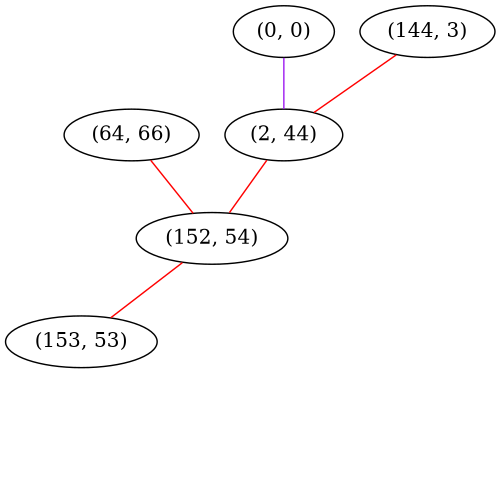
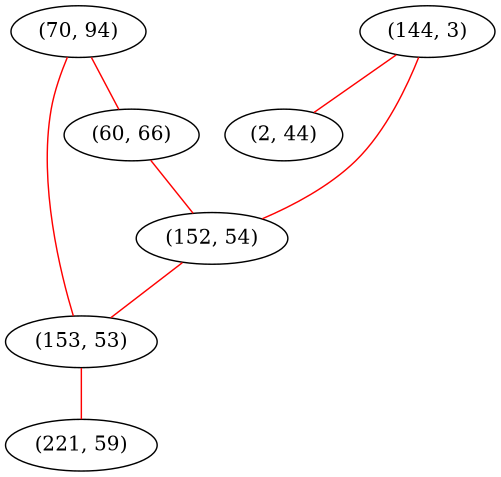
none -> (78, 32)
(284, 32) -> none
(132, 135) -> (132, 135)
(248, 186) -> (360, 157)
none -> (81, 445)
